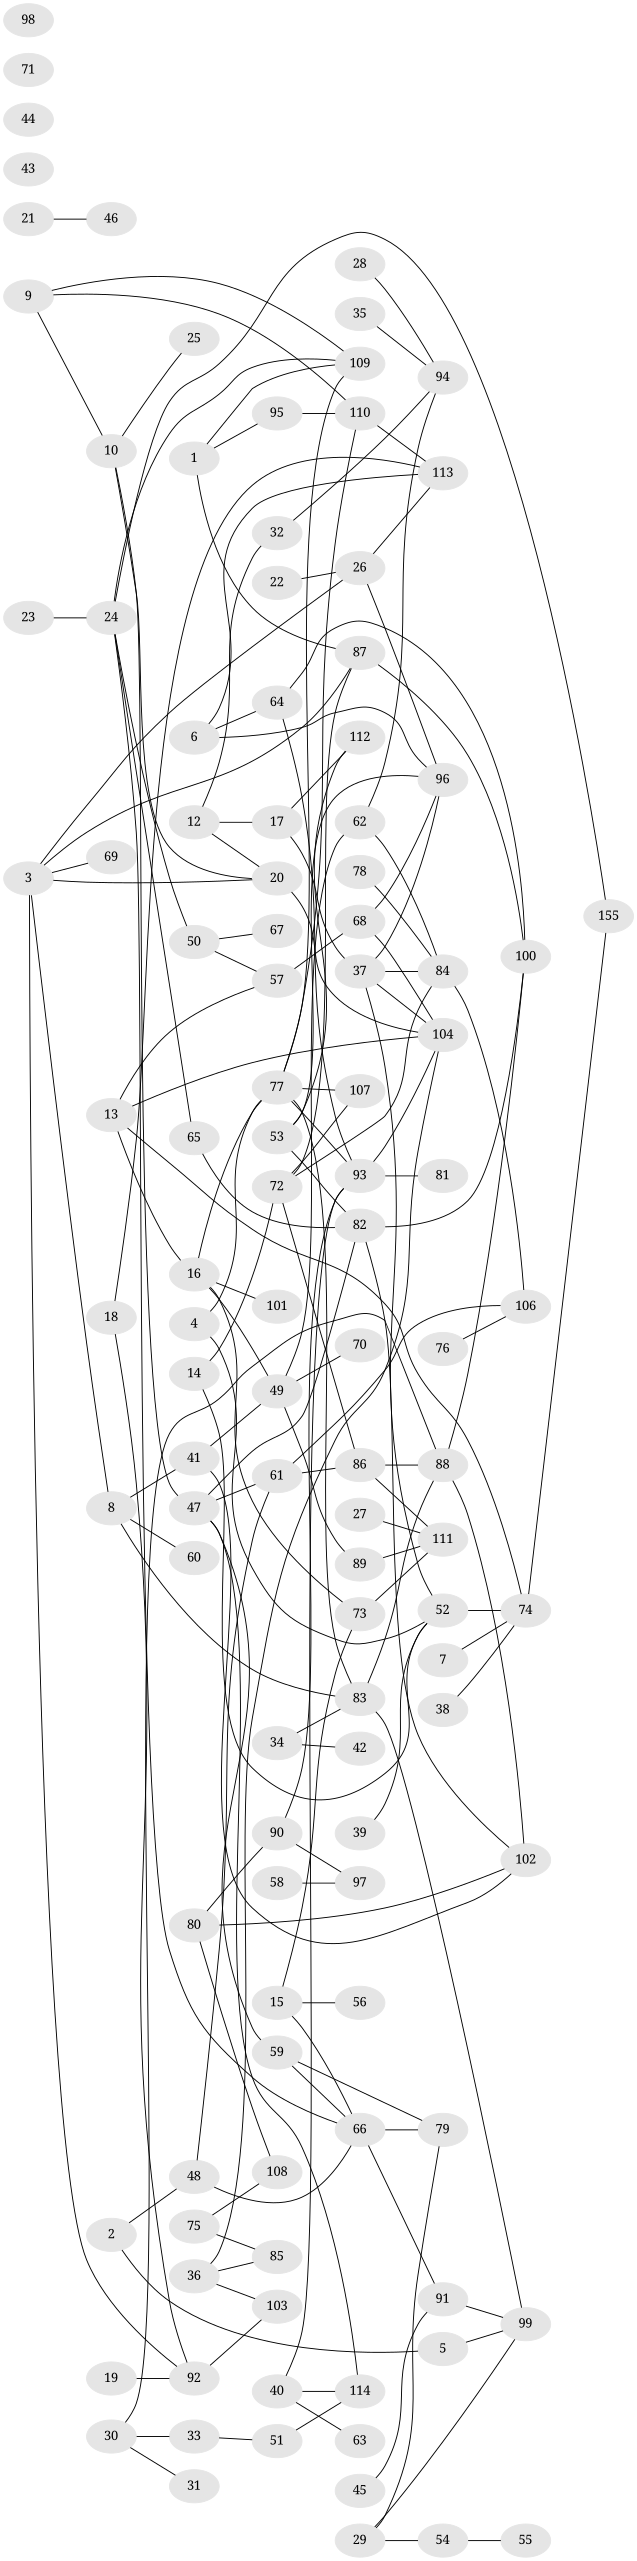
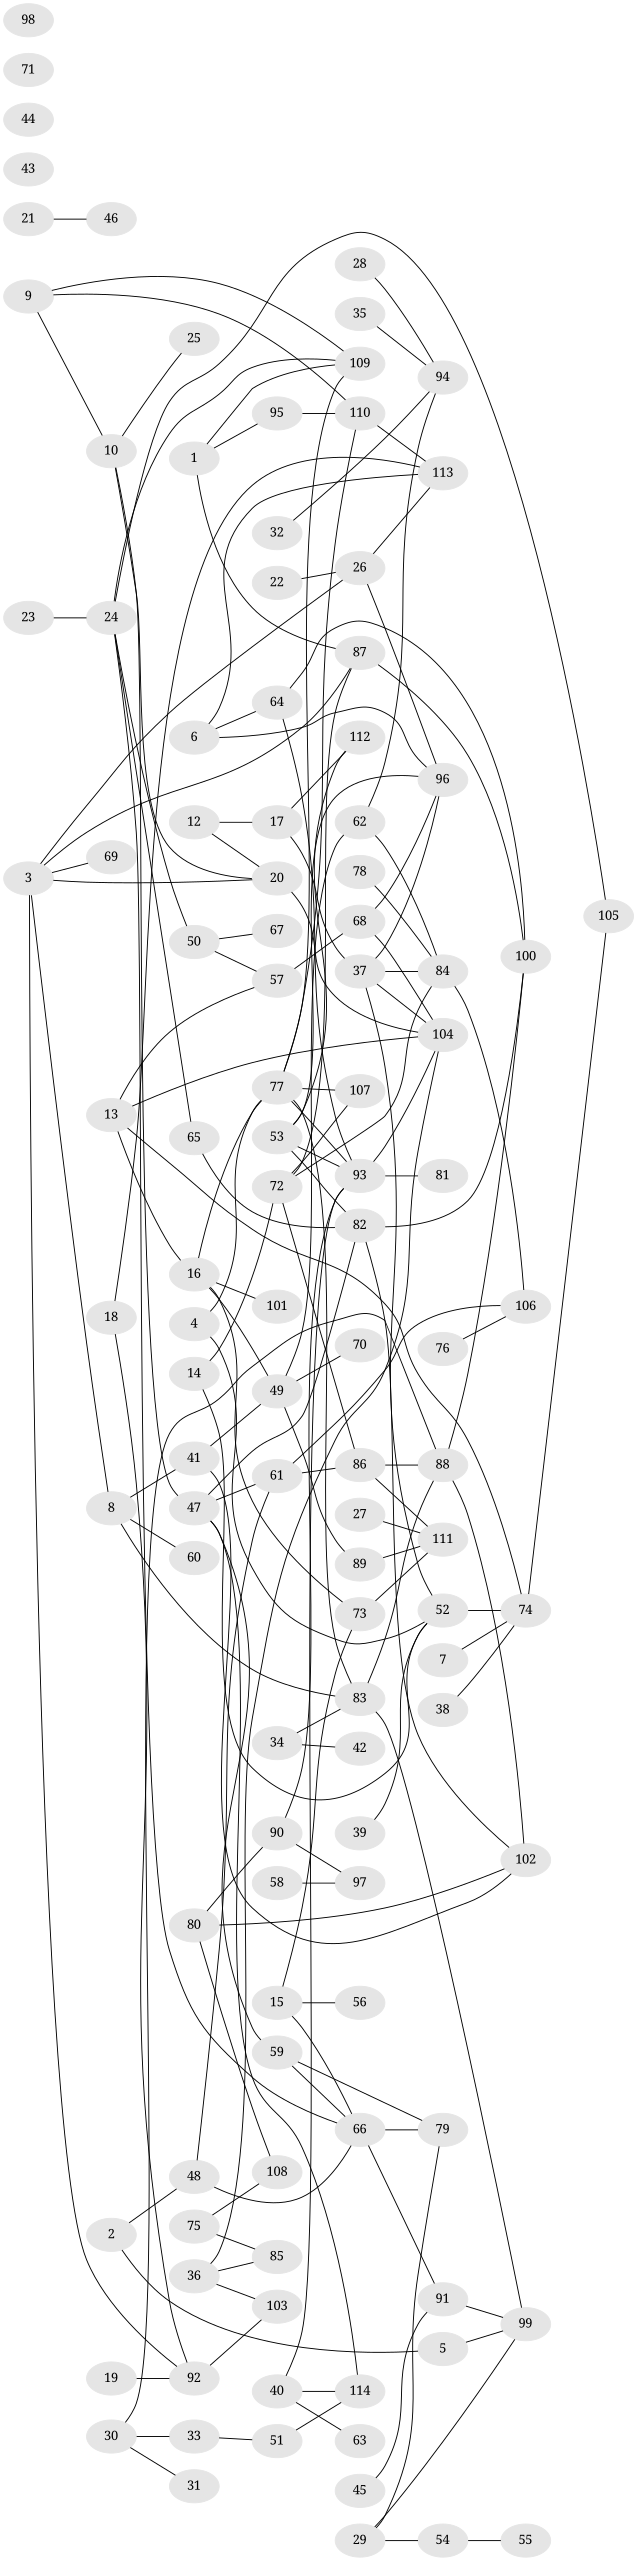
(229, 695) -> none
(609, 916) -> (609, 916)
none -> (329, 1162)
